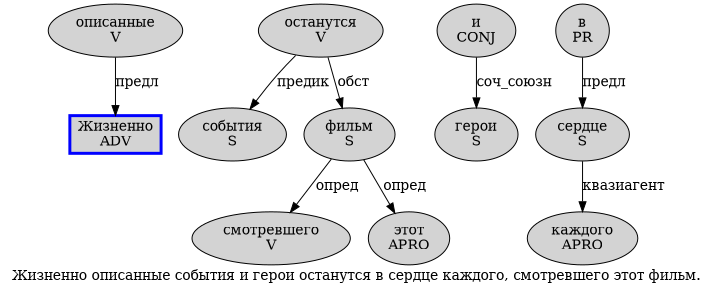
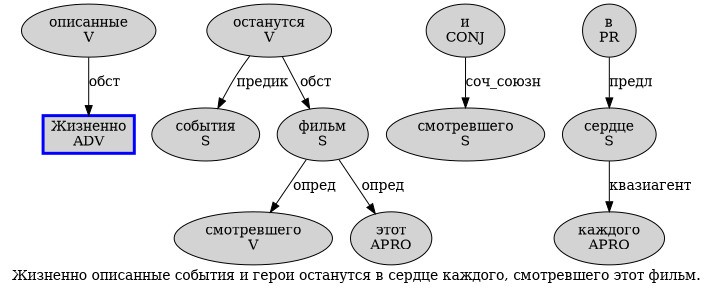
(137, 83) -> (105, 83)
(476, 134) -> (466, 134)
